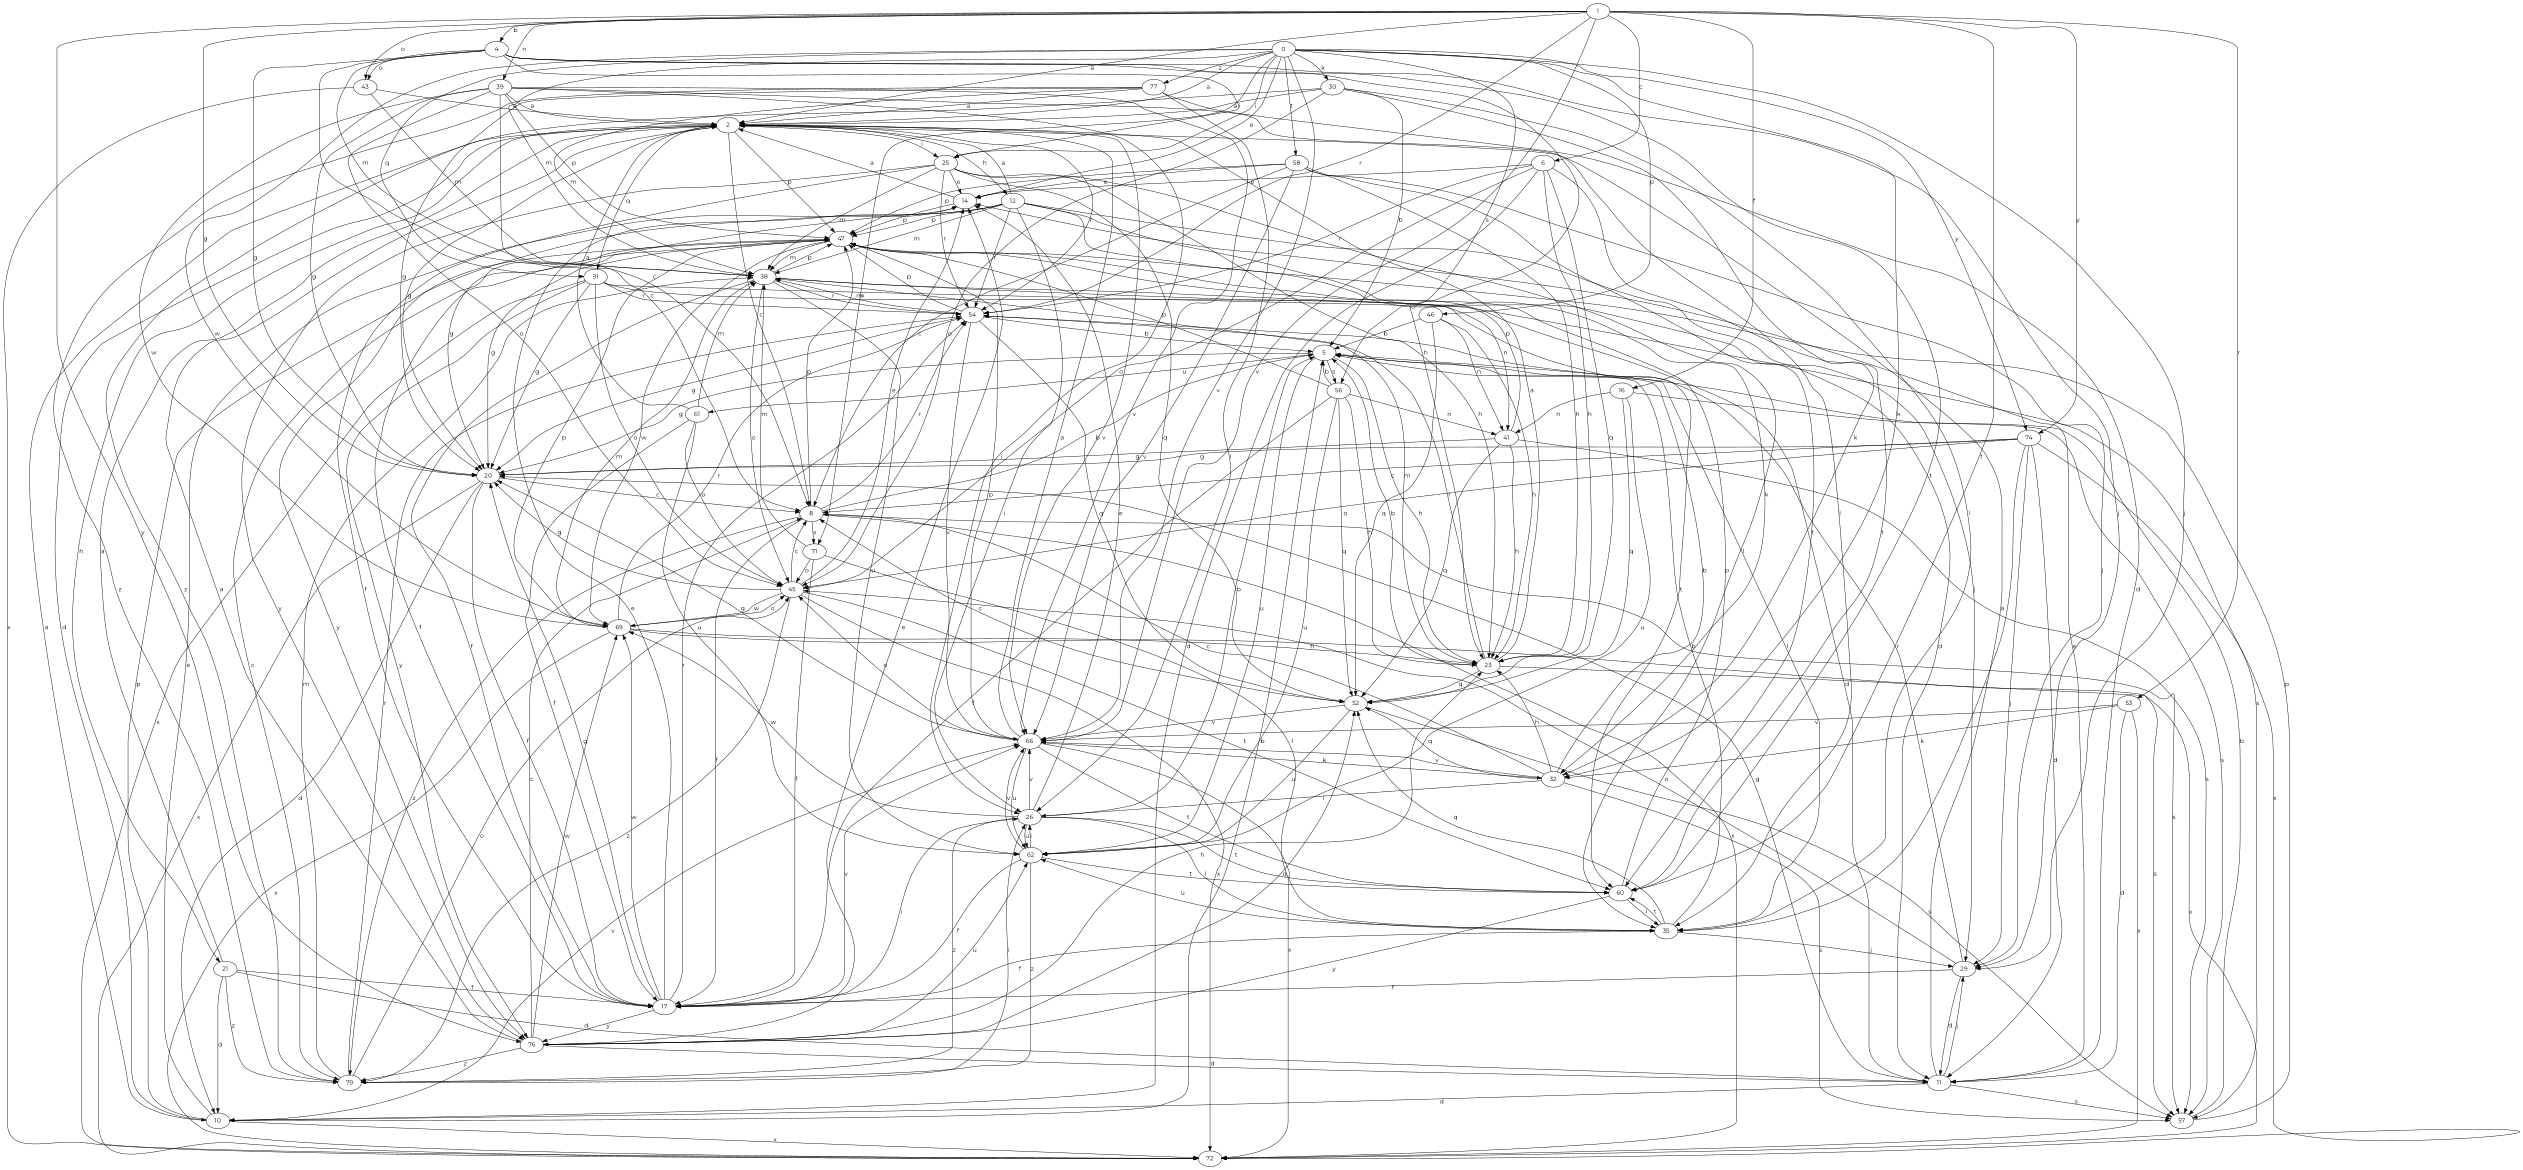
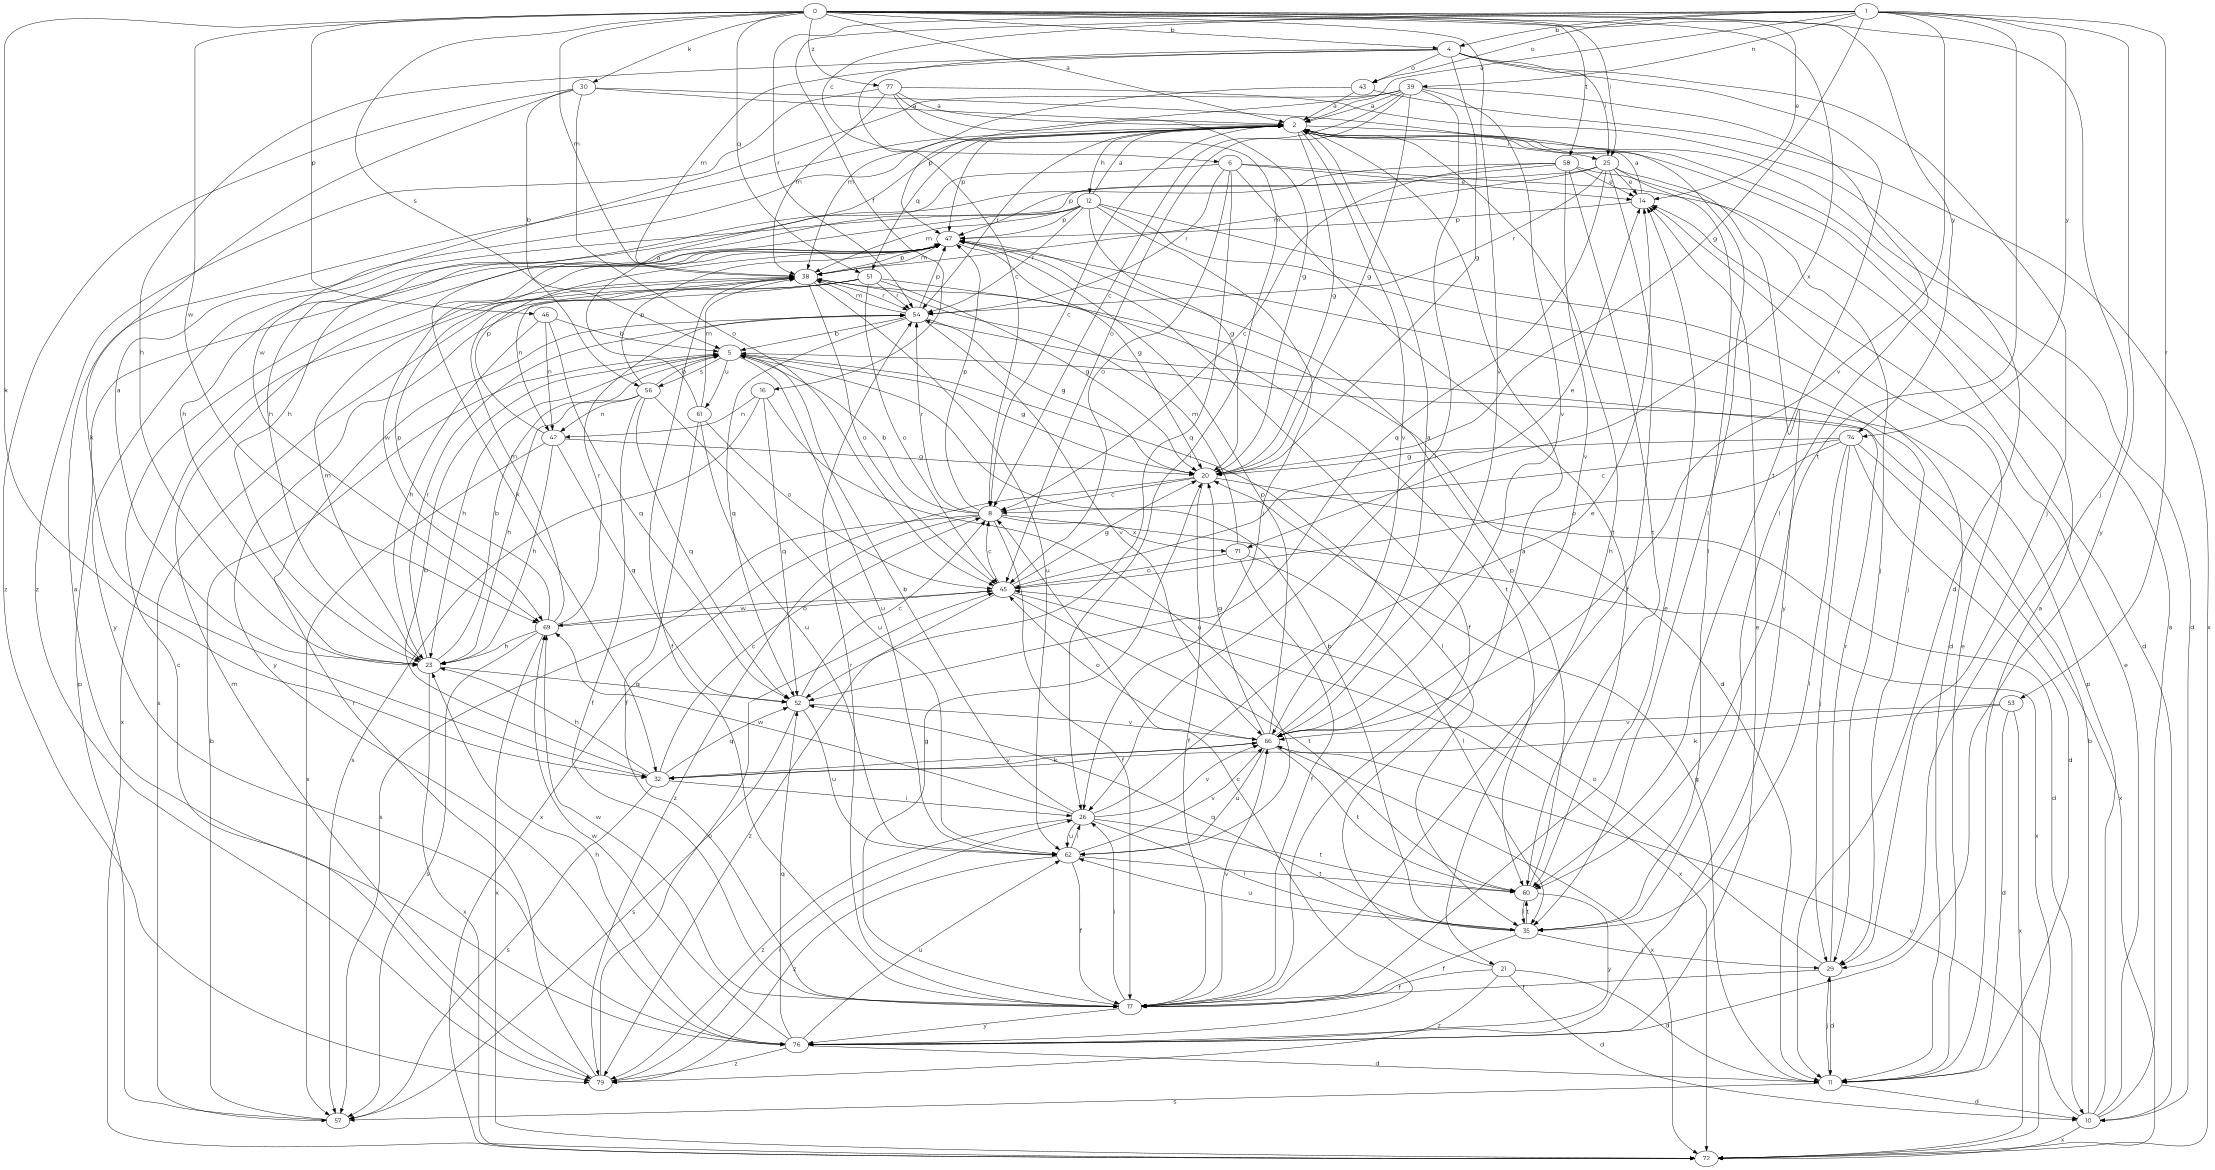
none -> (1130, 30)
(596, 277) -> (870, 277)
(1507, 438) -> (553, 438)
